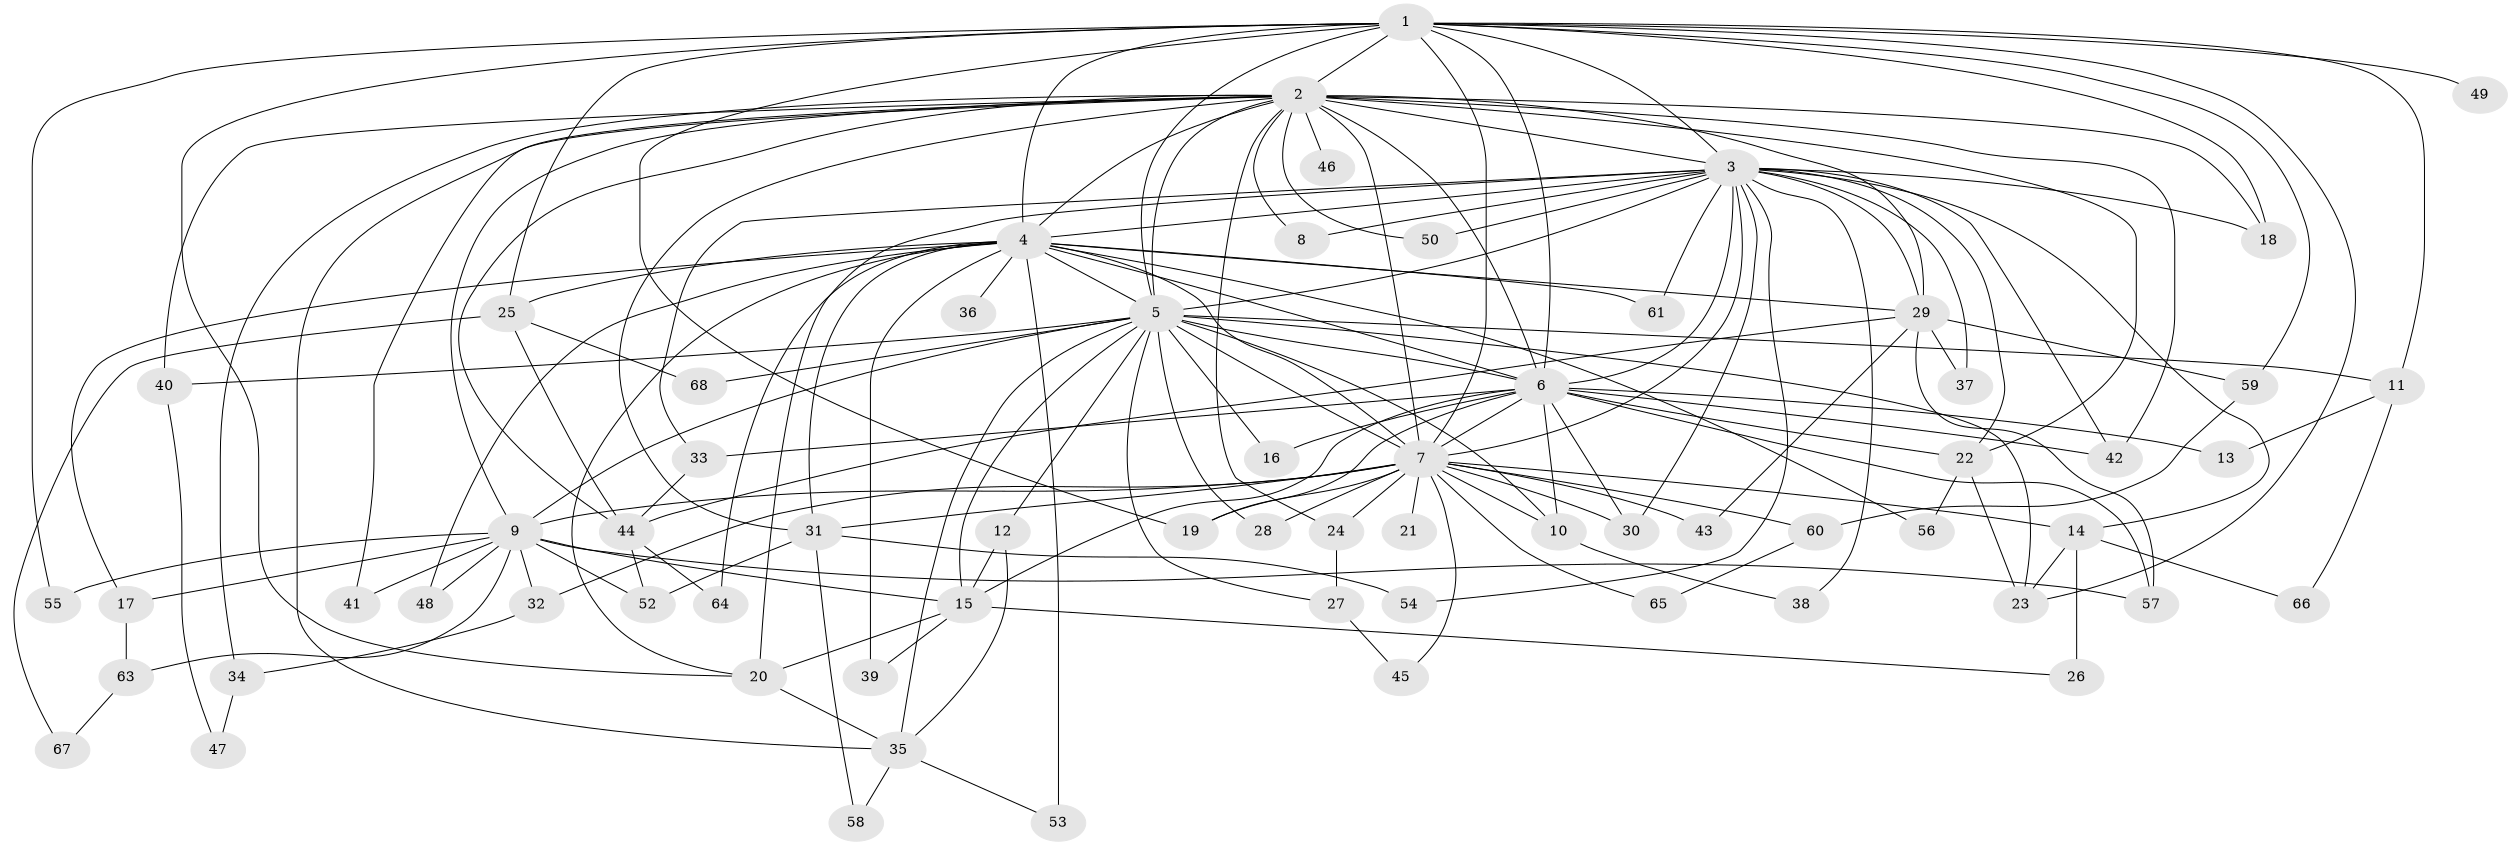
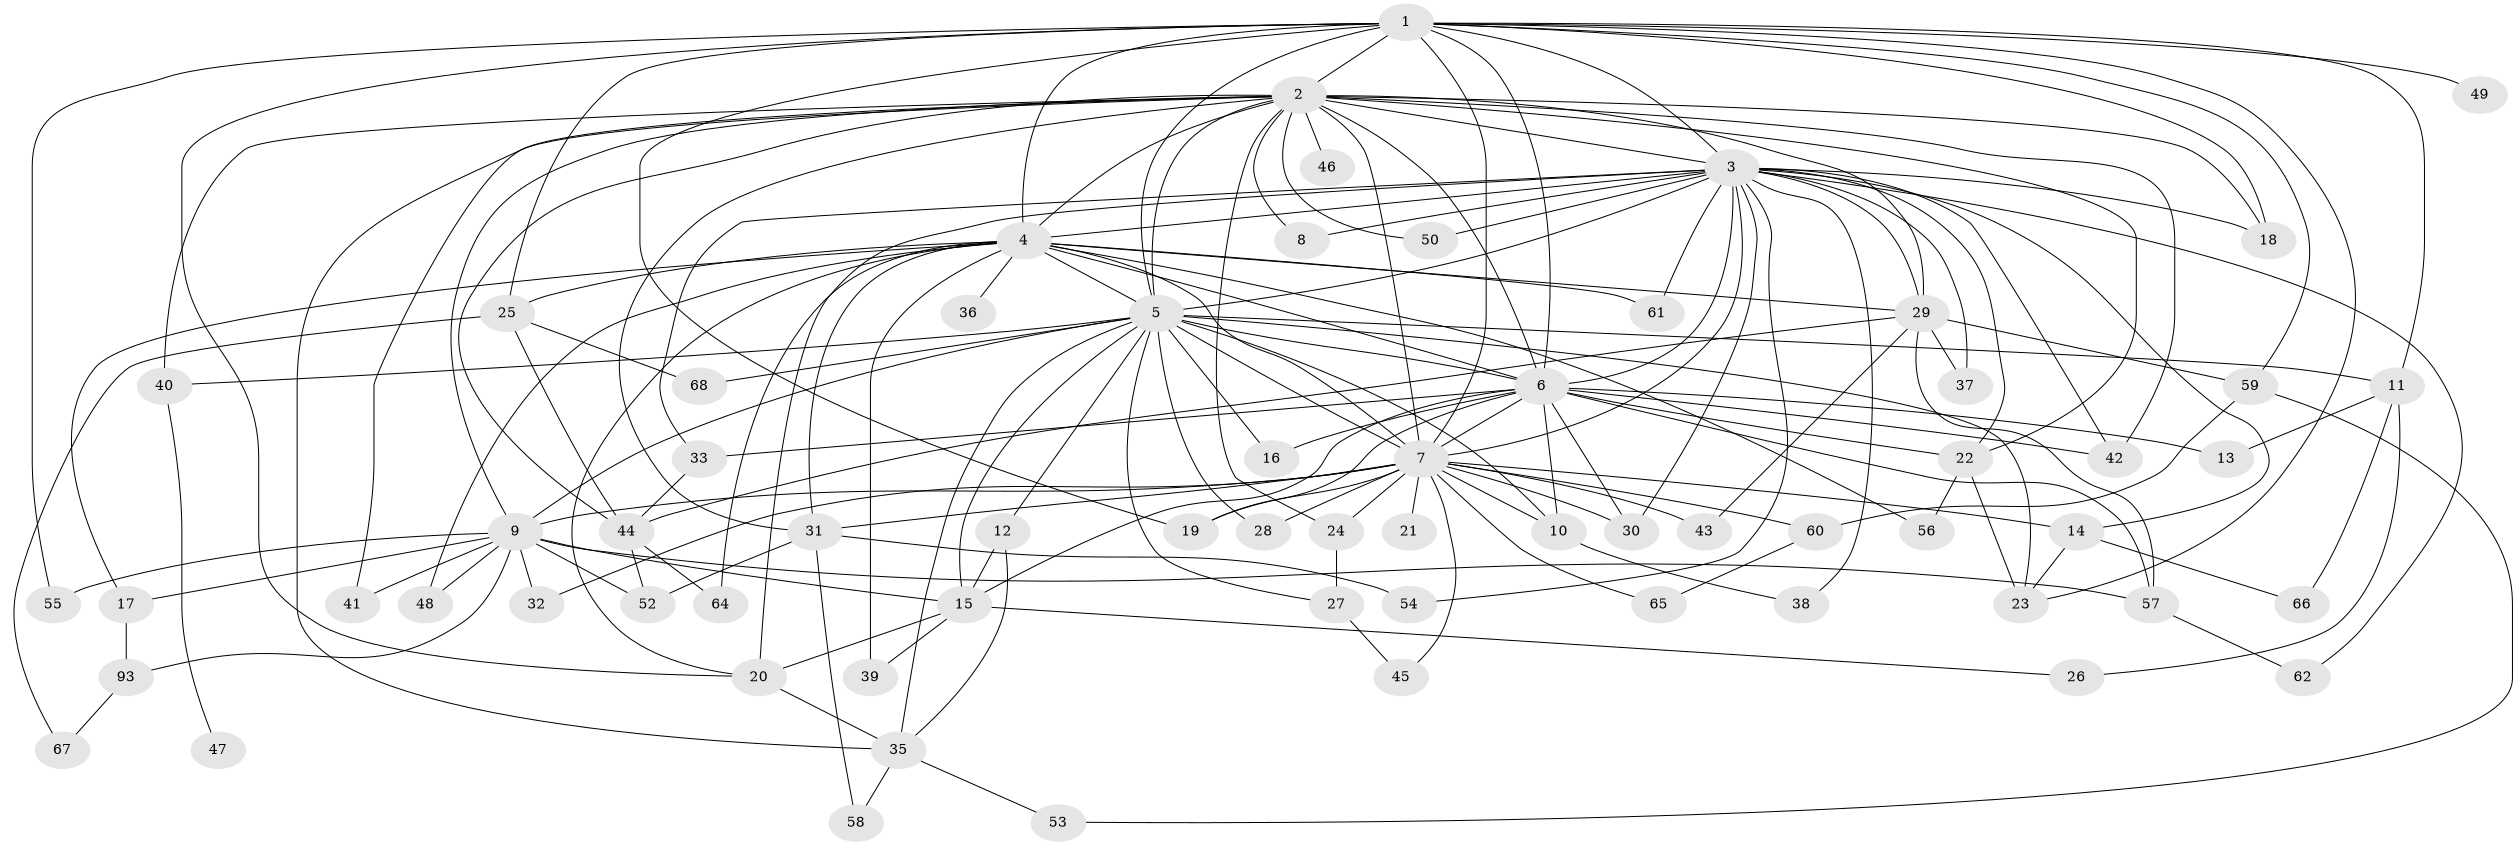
(1056, 531) -> (2017, 797)
(2077, 605) -> (2335, 625)
(126, 677) -> (126, 677)
(237, 677) -> none
none -> (2303, 677)
